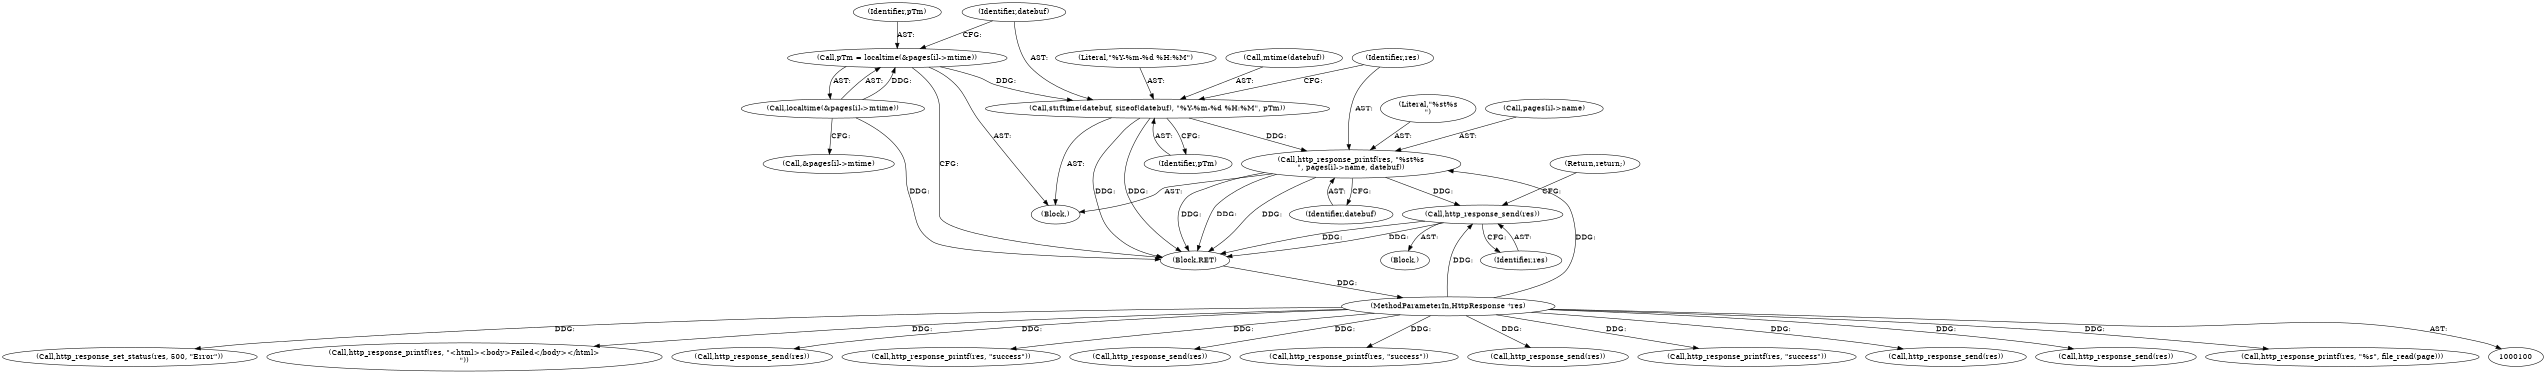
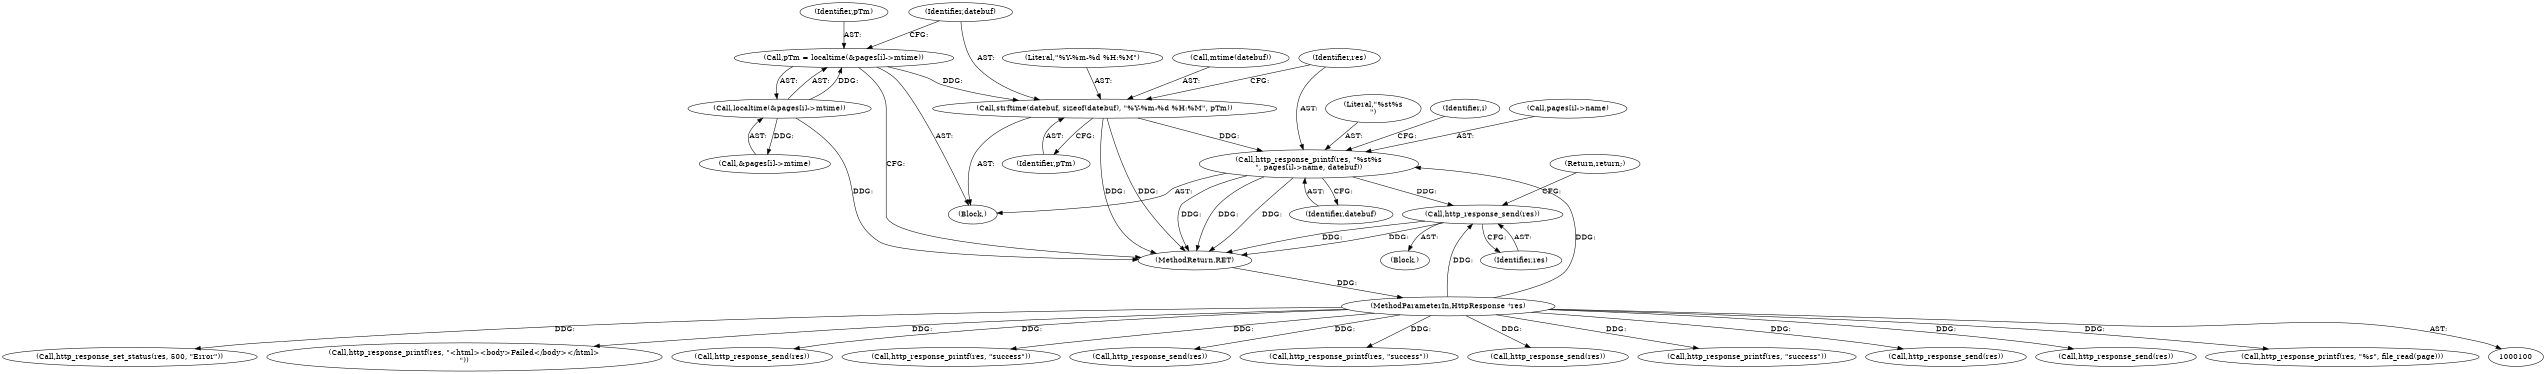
none -> (1465, 109)
(842, 136) -> (785, 136)
none -> (748, 137)
(1195, 260) -> (1195, 260)
